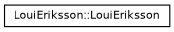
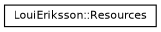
(87, 16) -> (80, 16)
